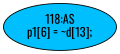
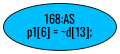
(60, 27) -> (60, 27)
